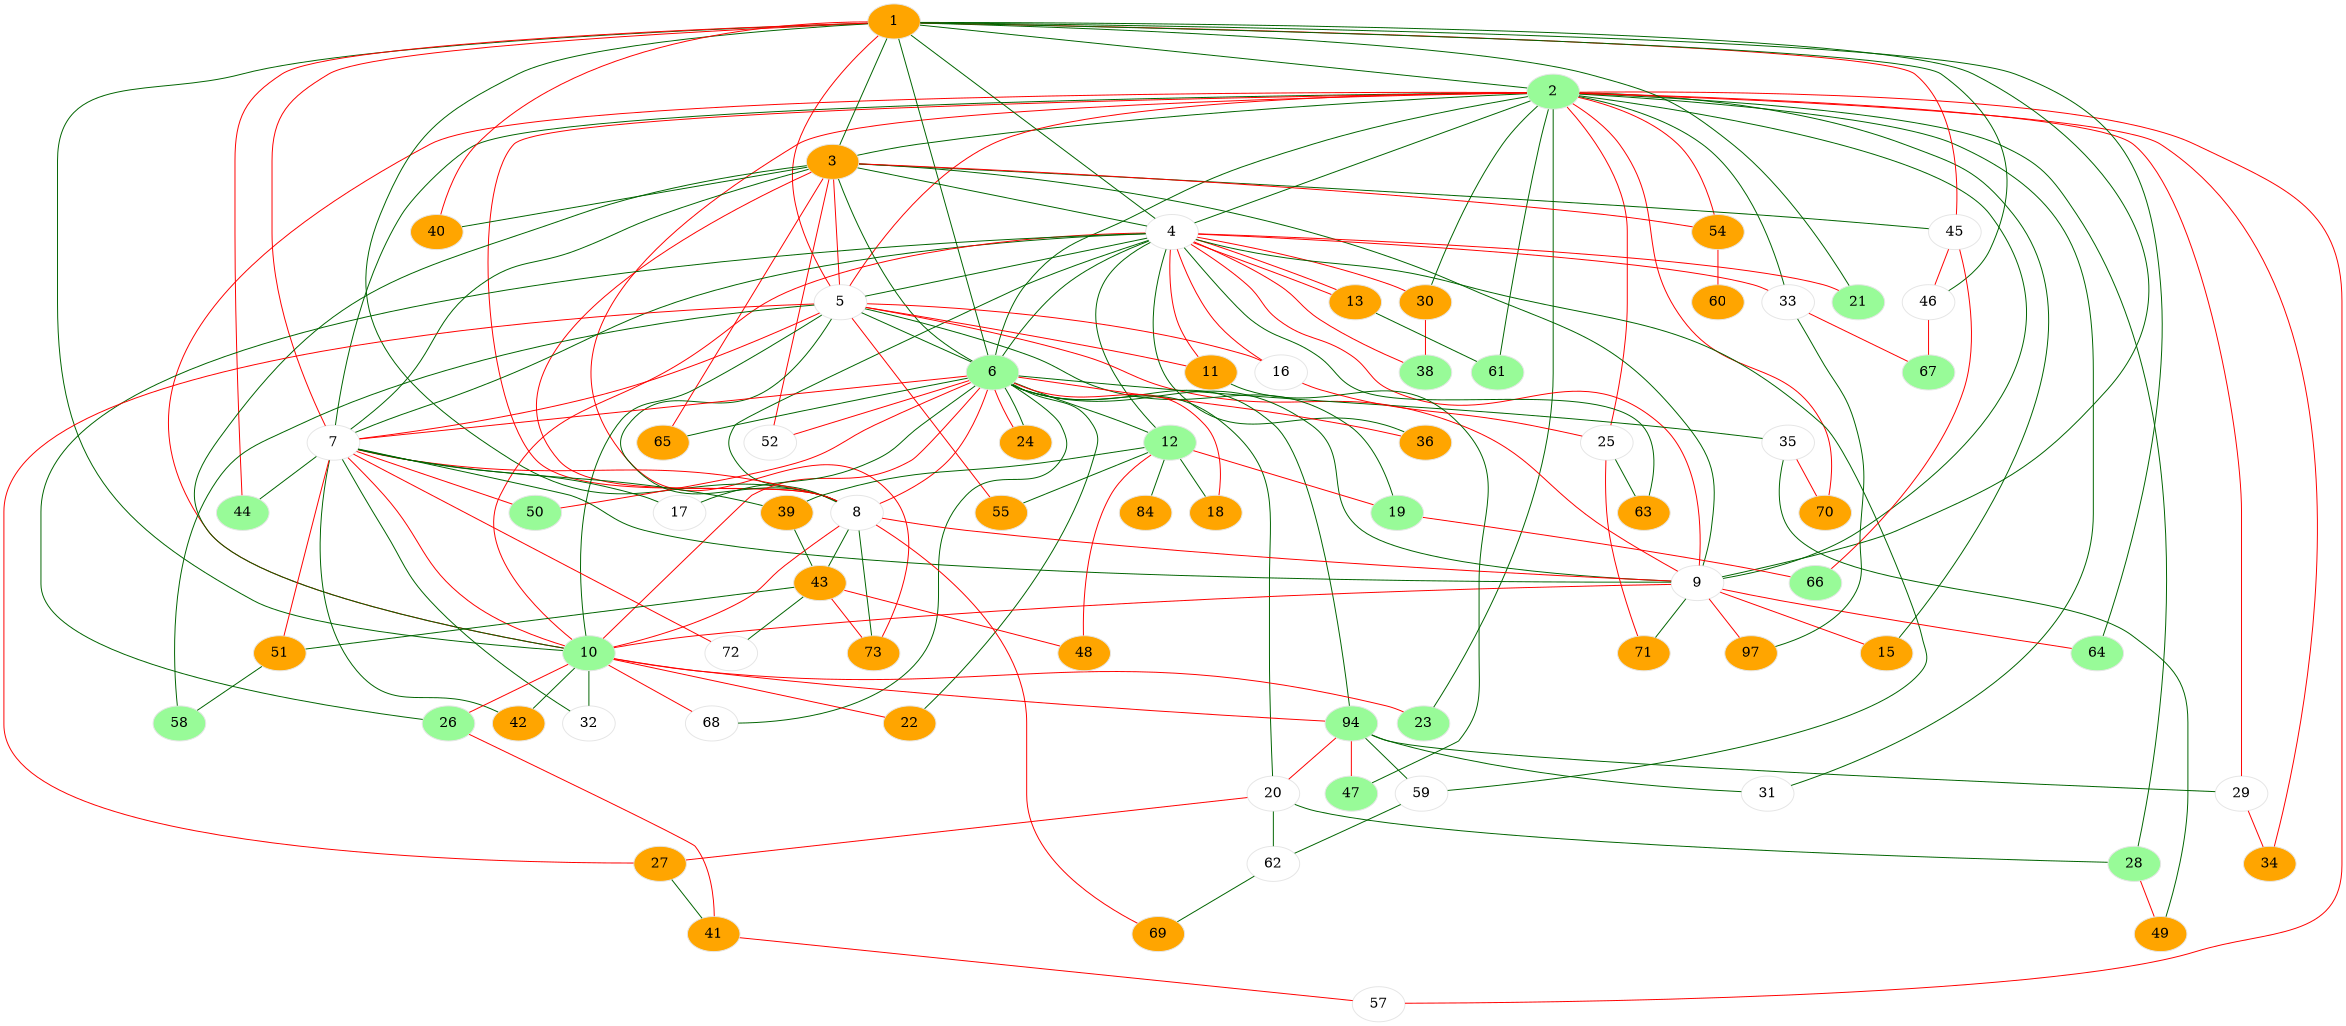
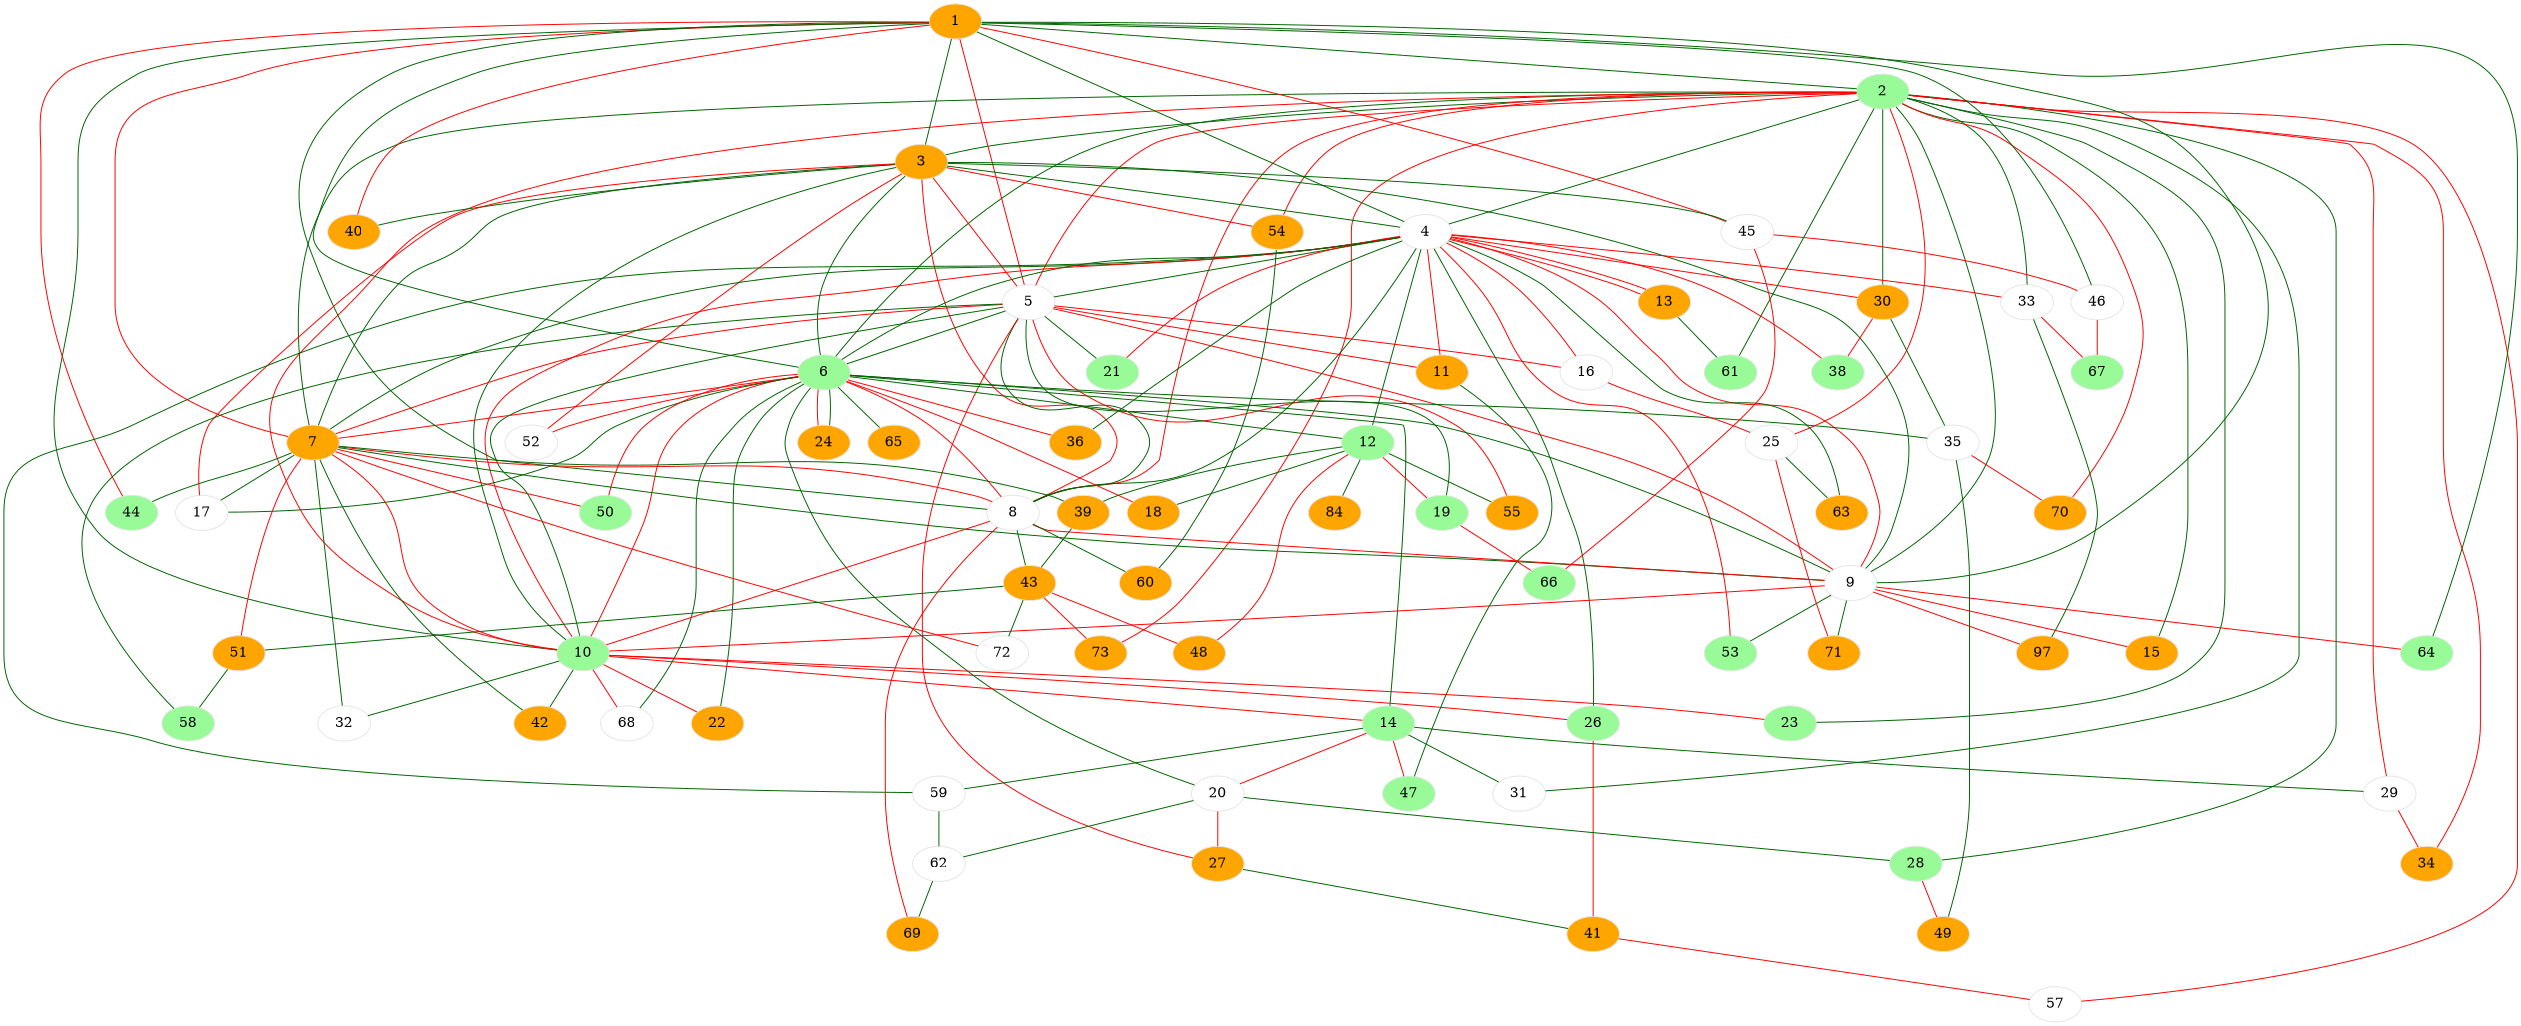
(1428, 50) -> (1071, 337)
(1718, 261) -> (1239, 435)
(752, 296) -> (356, 288)
none -> (1918, 372)
(333, 443) -> (313, 443)
(865, 583) -> (1079, 548)
none -> (1731, 653)
(1351, 723) -> (1388, 723)
